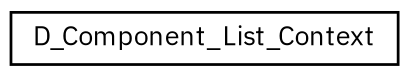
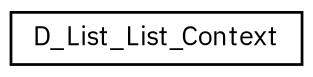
(205, 38) -> (157, 38)
